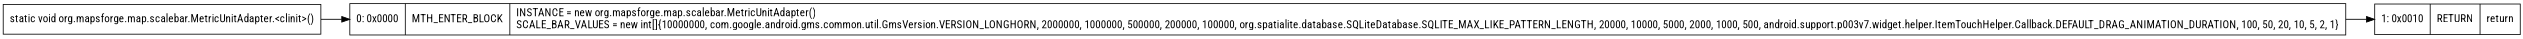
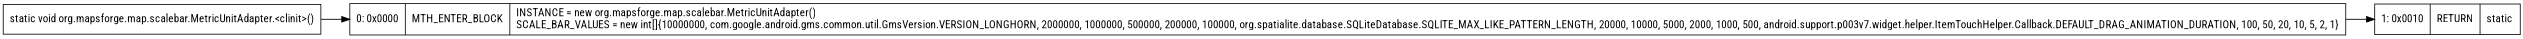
(2500, 19) -> (2500, 19)
